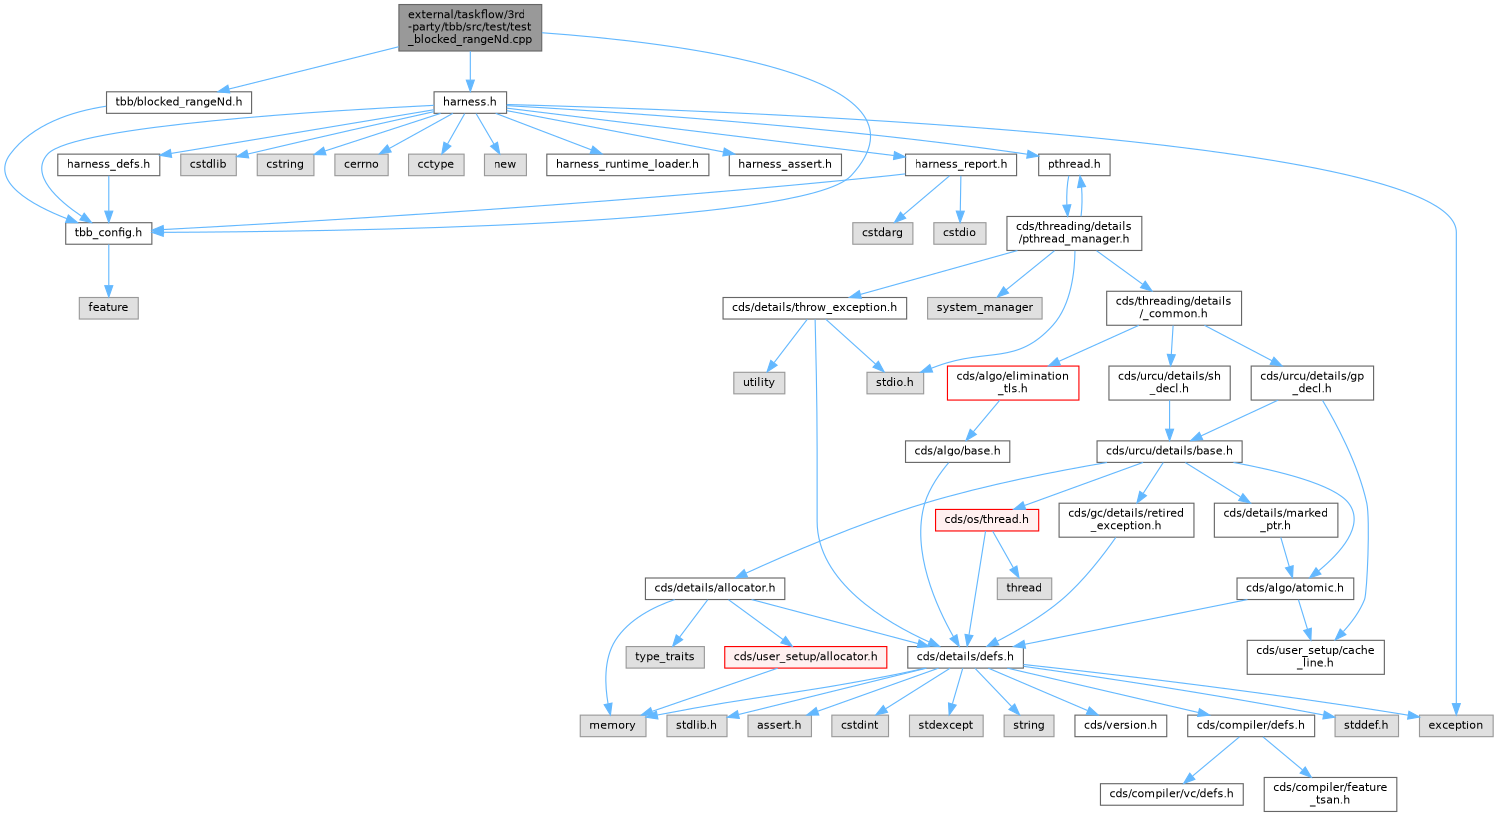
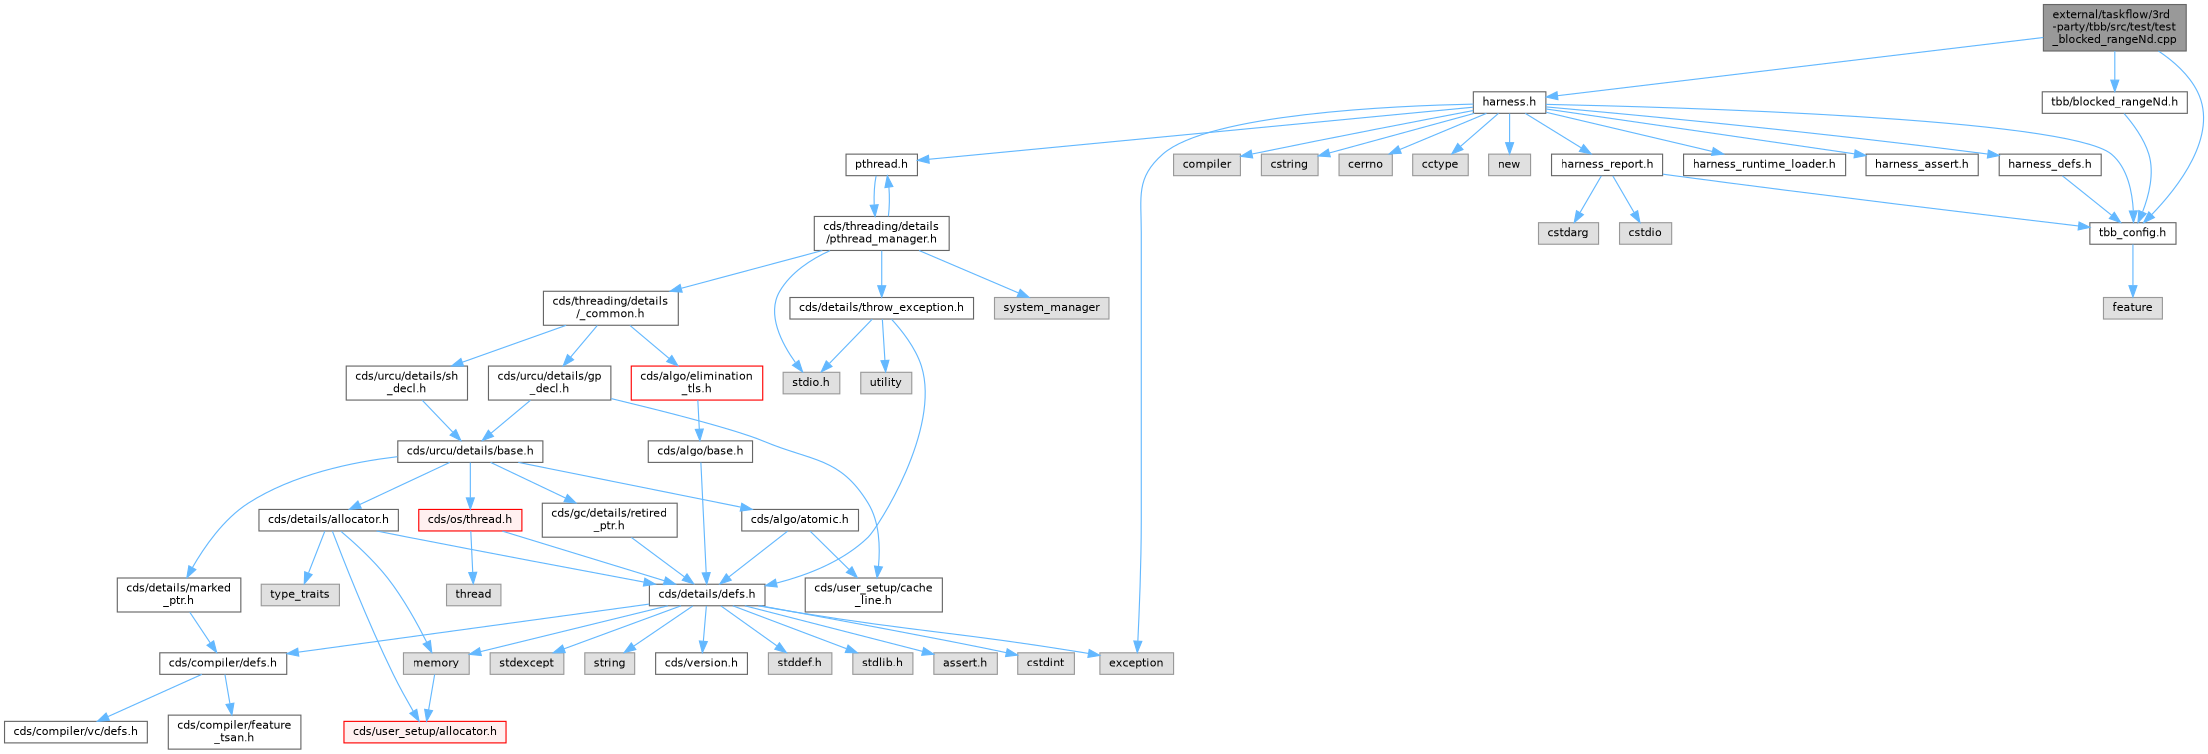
(209, 165) -> (1207, 165)
(1127, 520) -> (610, 520)
(1285, 552) -> (200, 628)
(715, 690) -> (432, 692)
